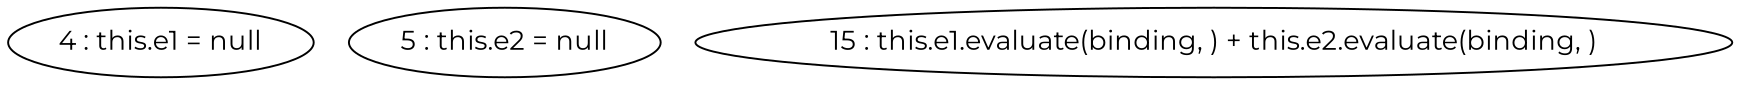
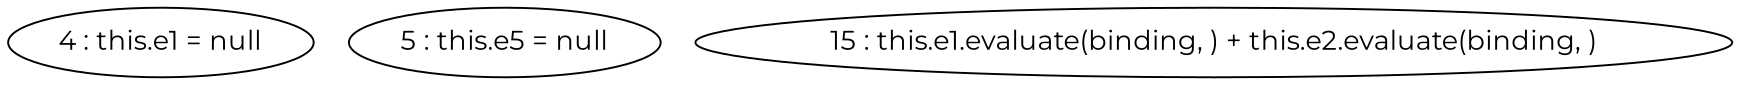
(505, 43) -> (505, 43)
